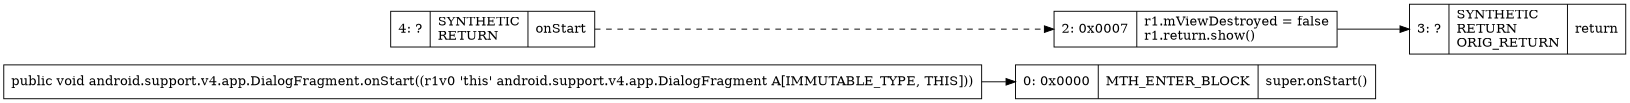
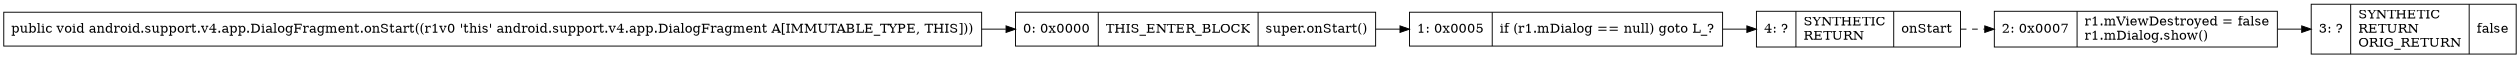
none -> (1566, 29)
(1597, 29) -> (2493, 29)
(1200, 36) -> (2147, 36)
(1178, 81) -> (1178, 29)
